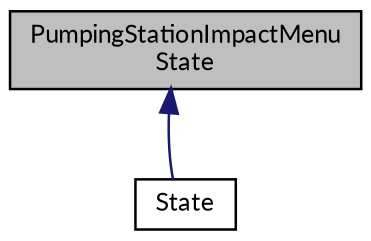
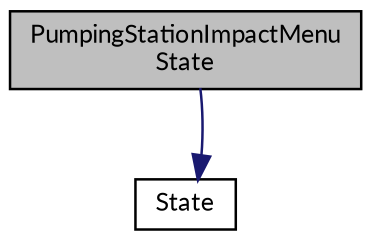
(169, 147) -> (202, 122)
